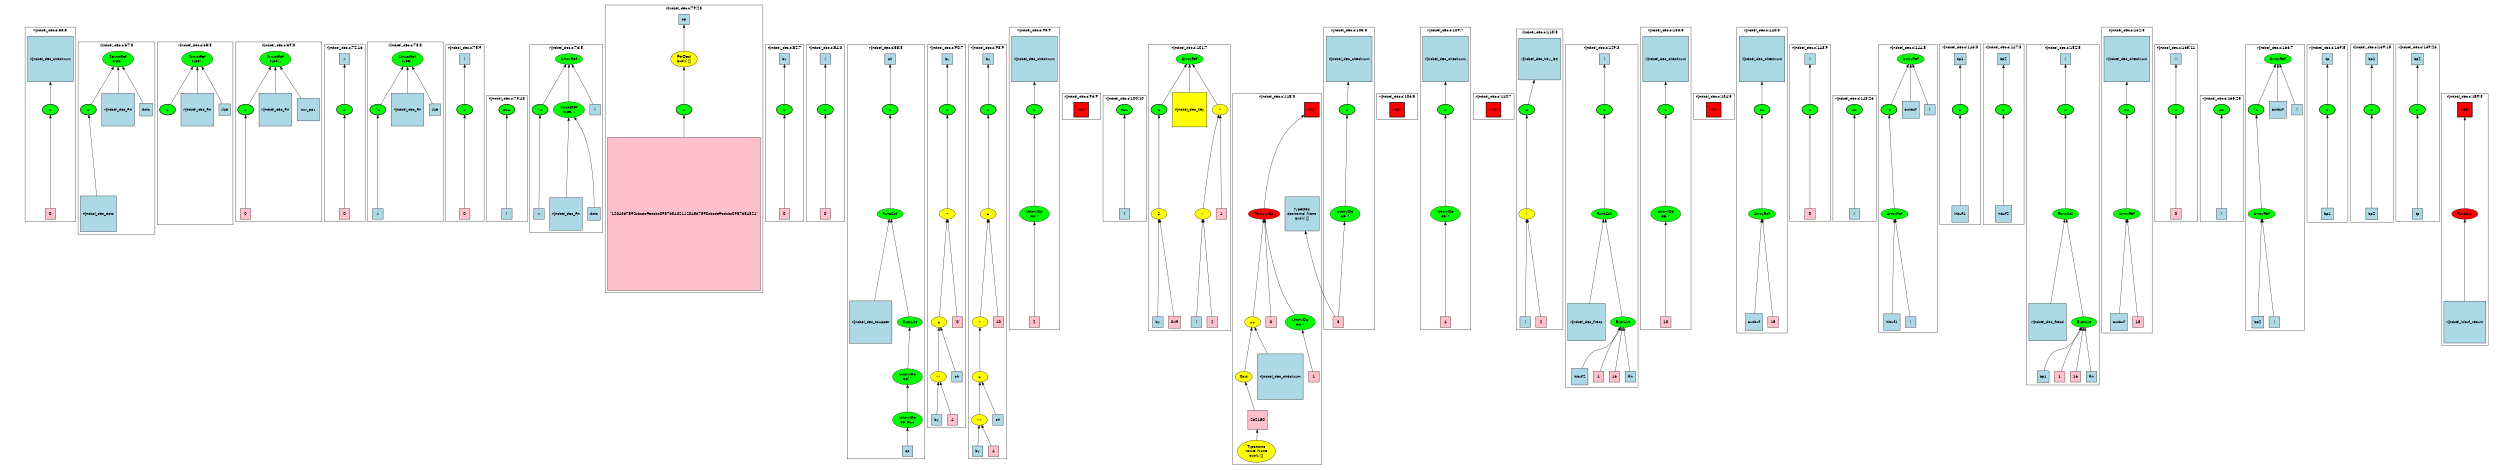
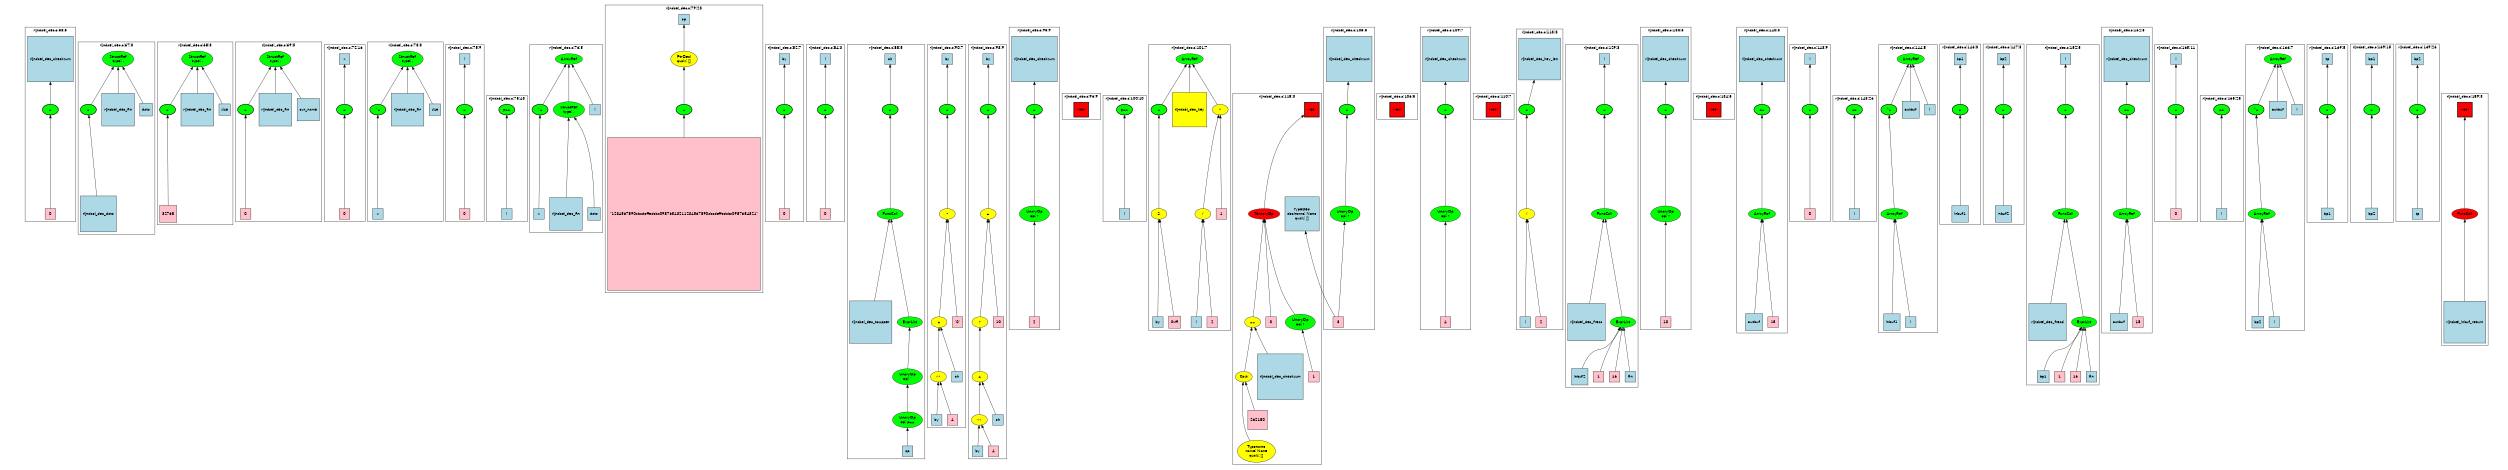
(308, 110) -> (308, 110)
none -> (168, 214)
(1257, 436) -> (1243, 413)
